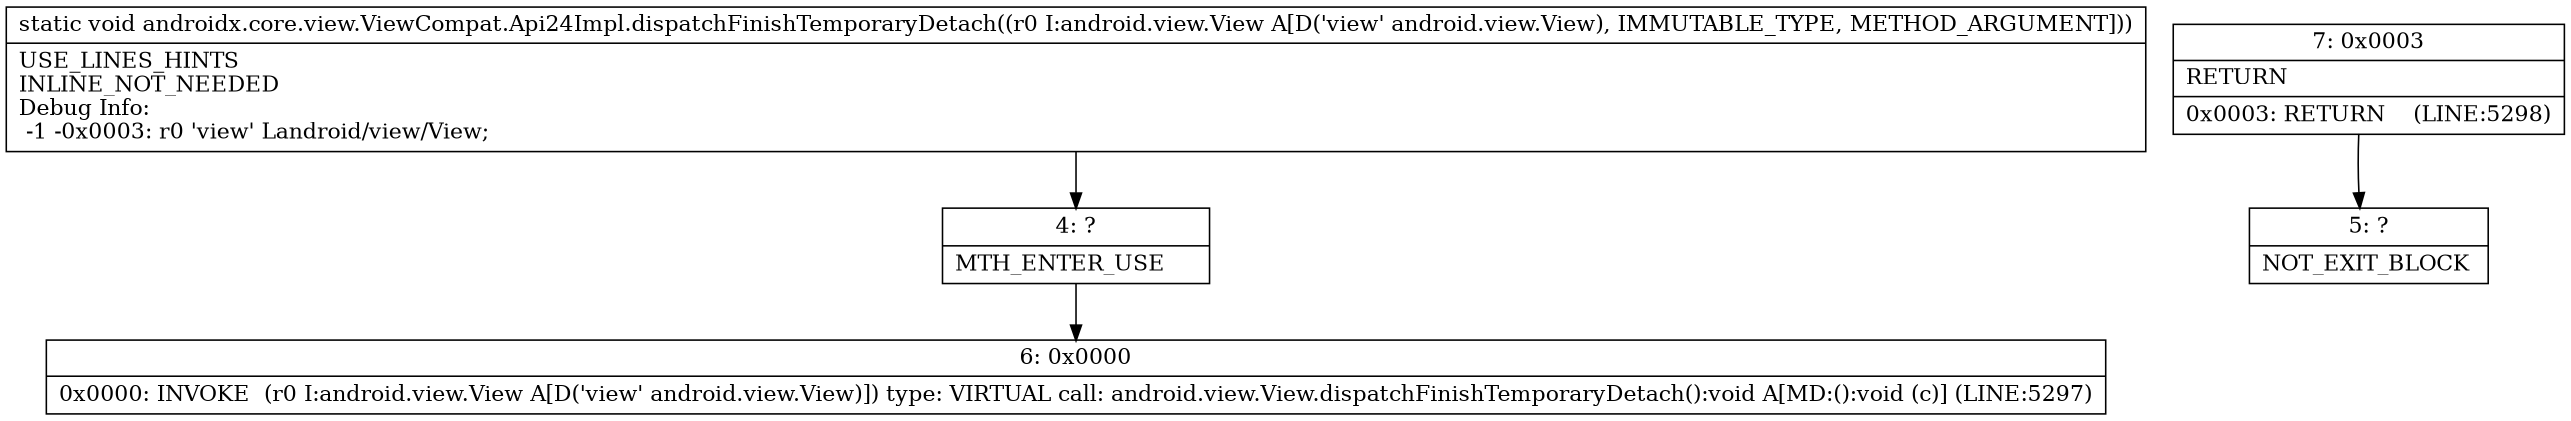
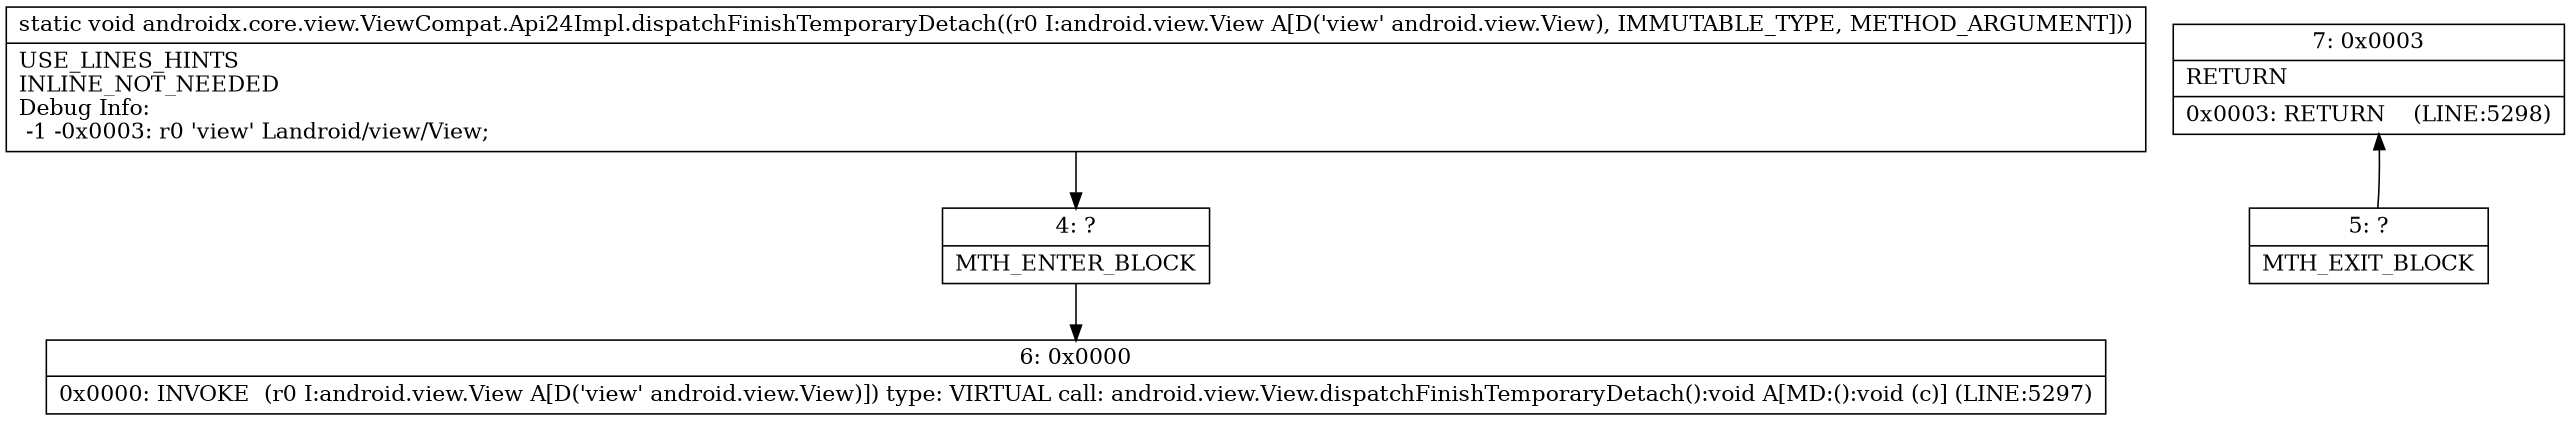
(2358, 163) -> (2379, 179)
(1060, 264) -> (1076, 264)
(2366, 264) -> (2369, 264)
